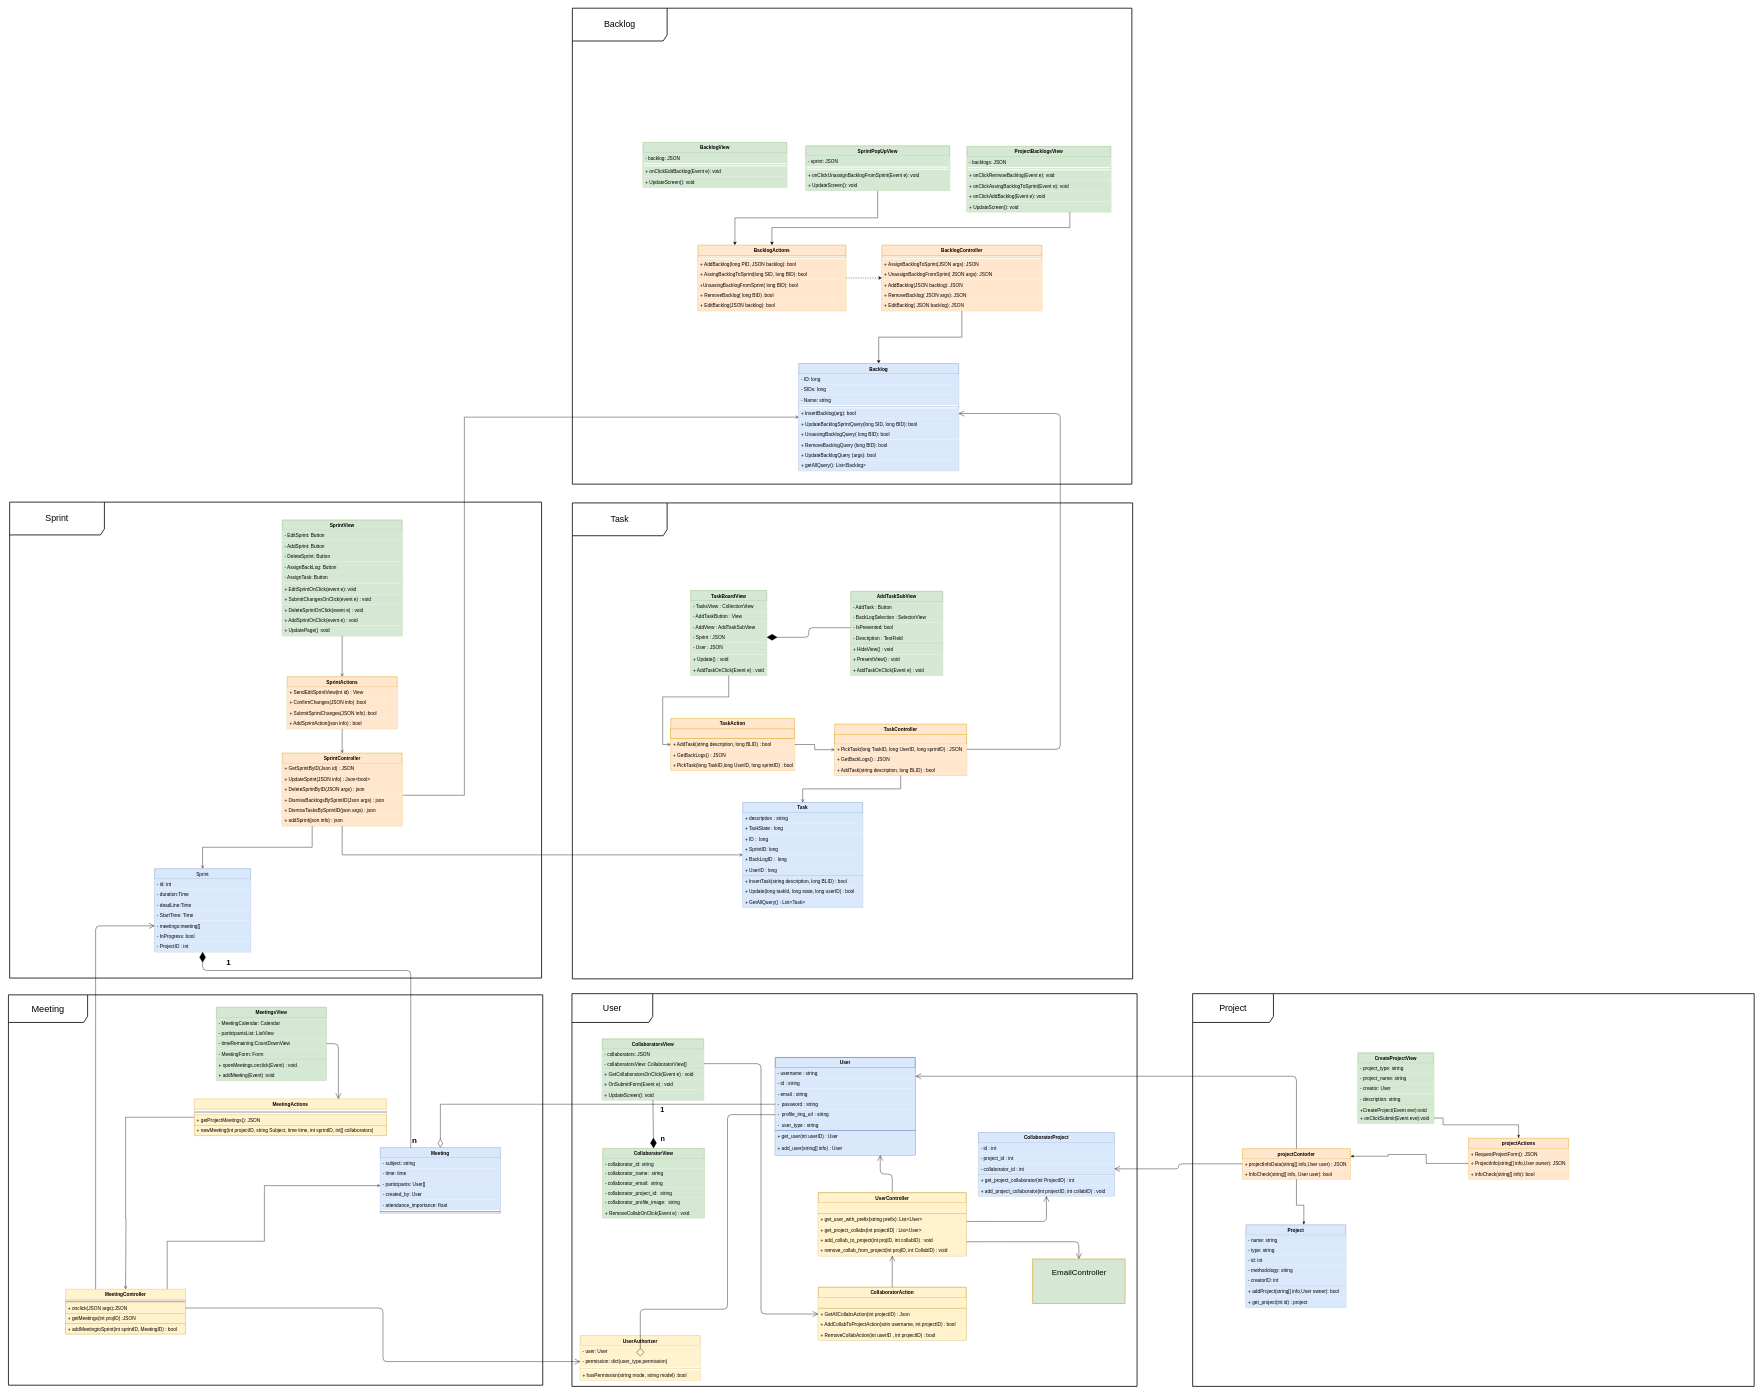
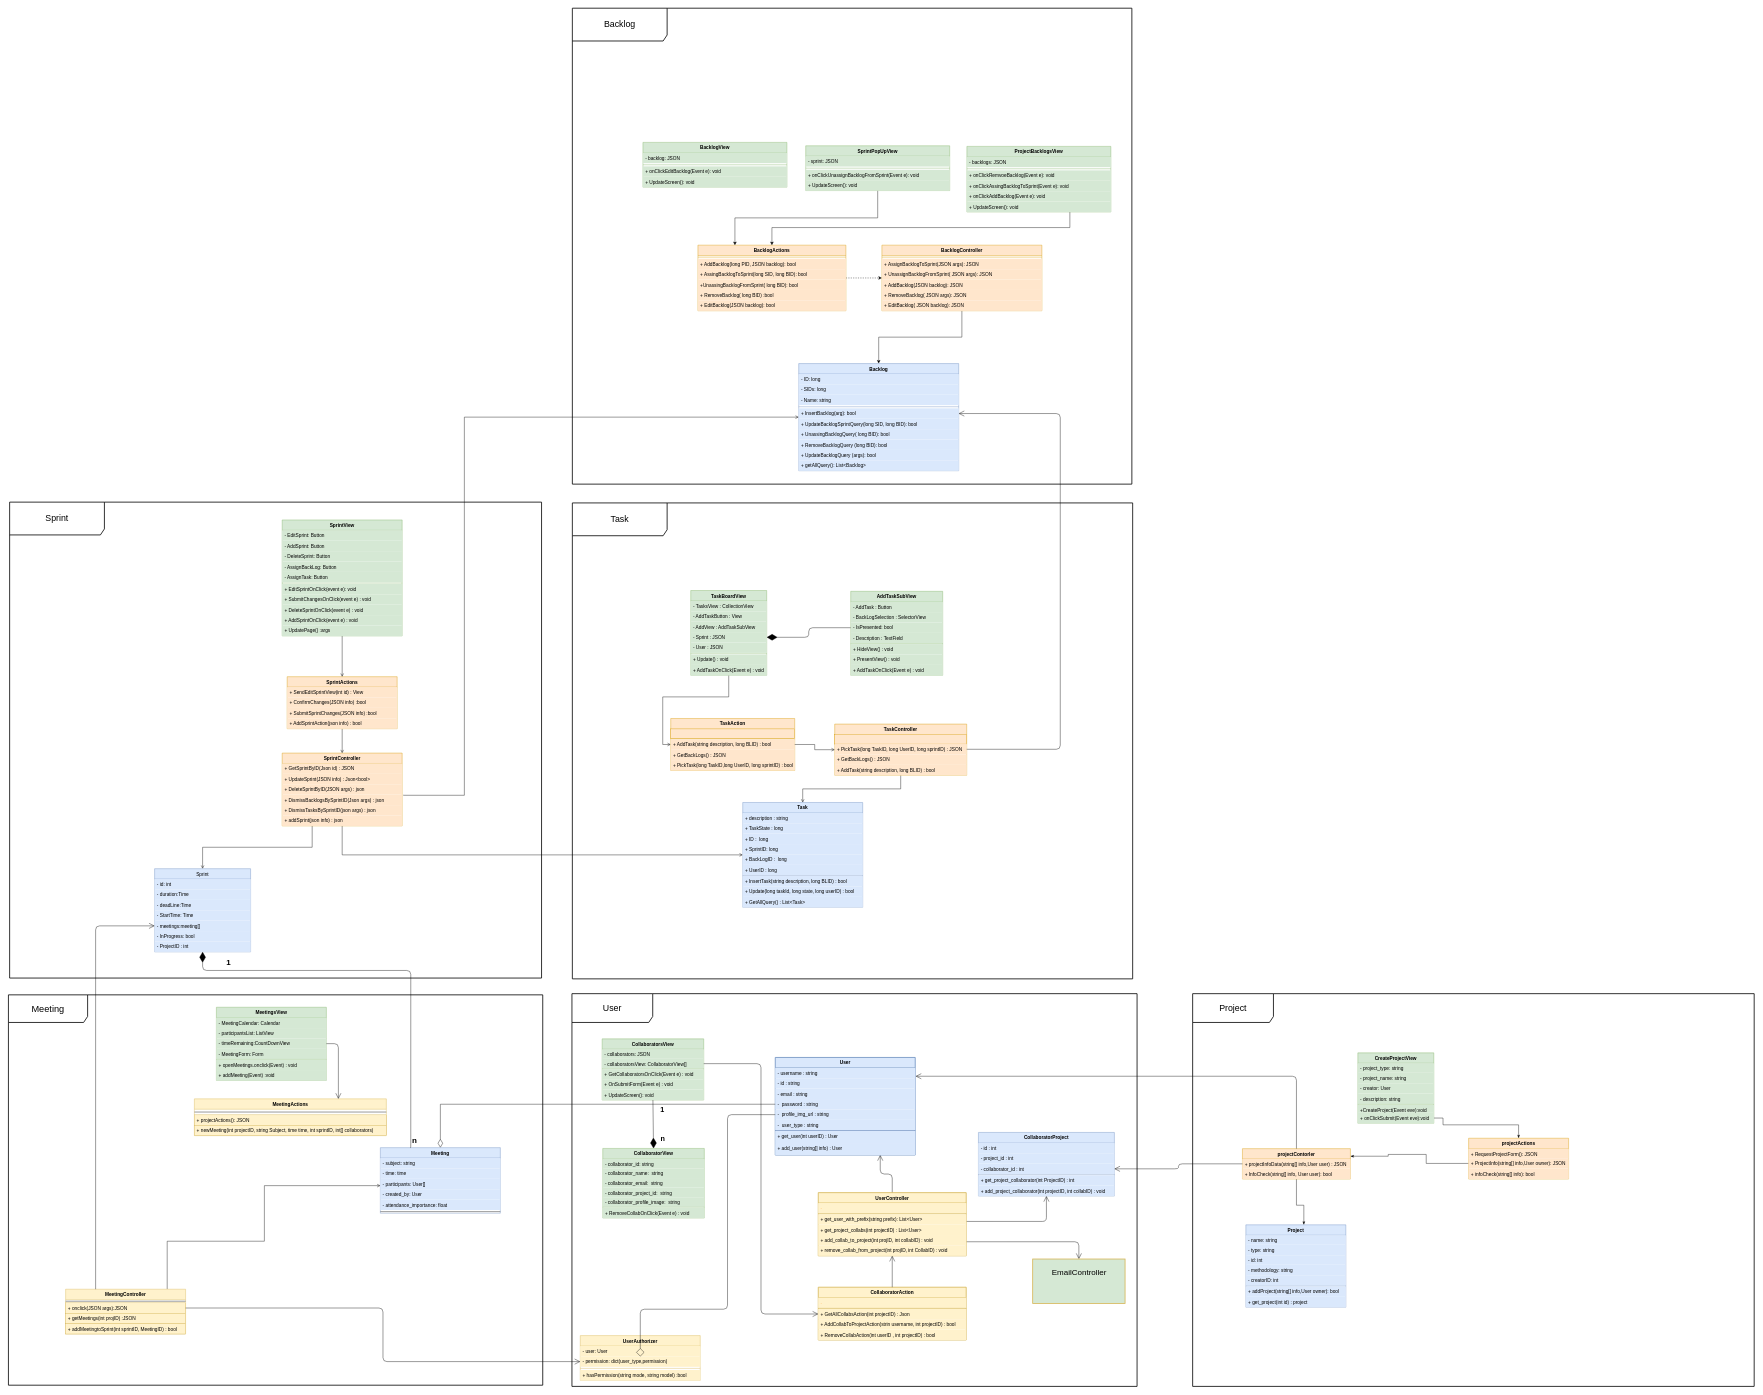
(309, 631) -> (309, 631)
(232, 1120) -> (226, 1120)
(125, 1135) -> none
